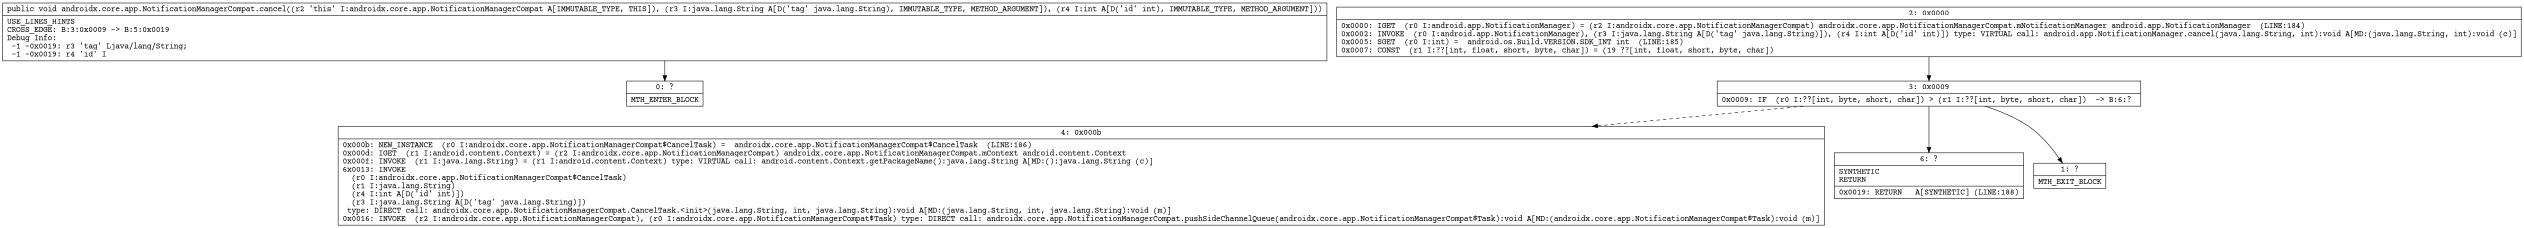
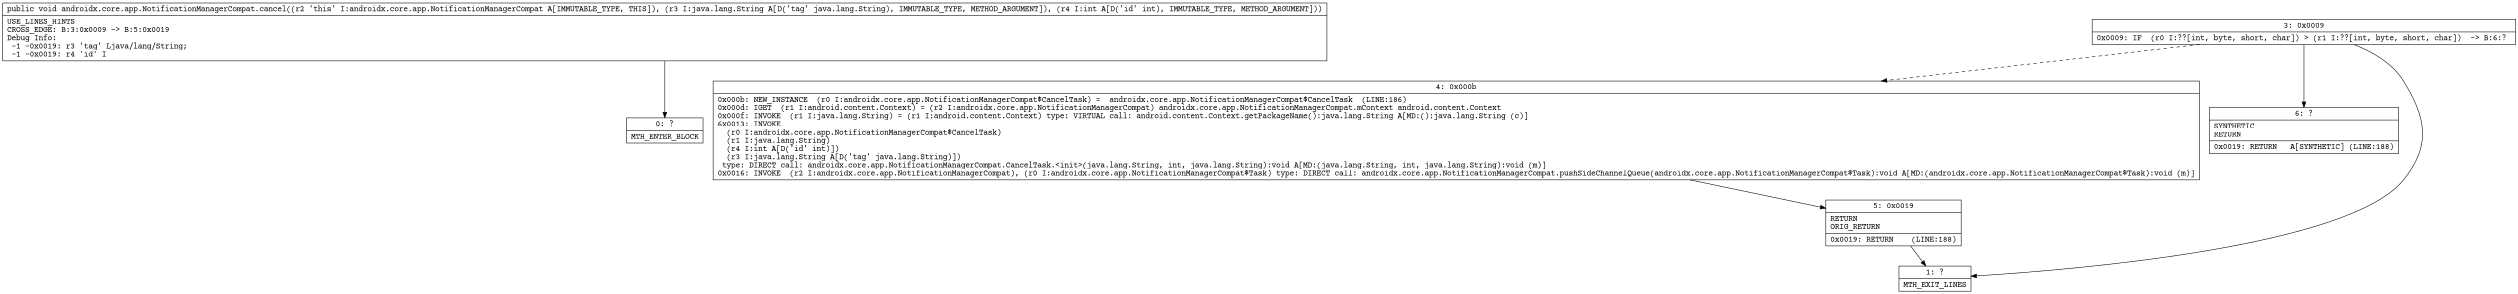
(1929, 32) -> none
(2070, 182) -> (1935, 285)
none -> (1893, 223)
